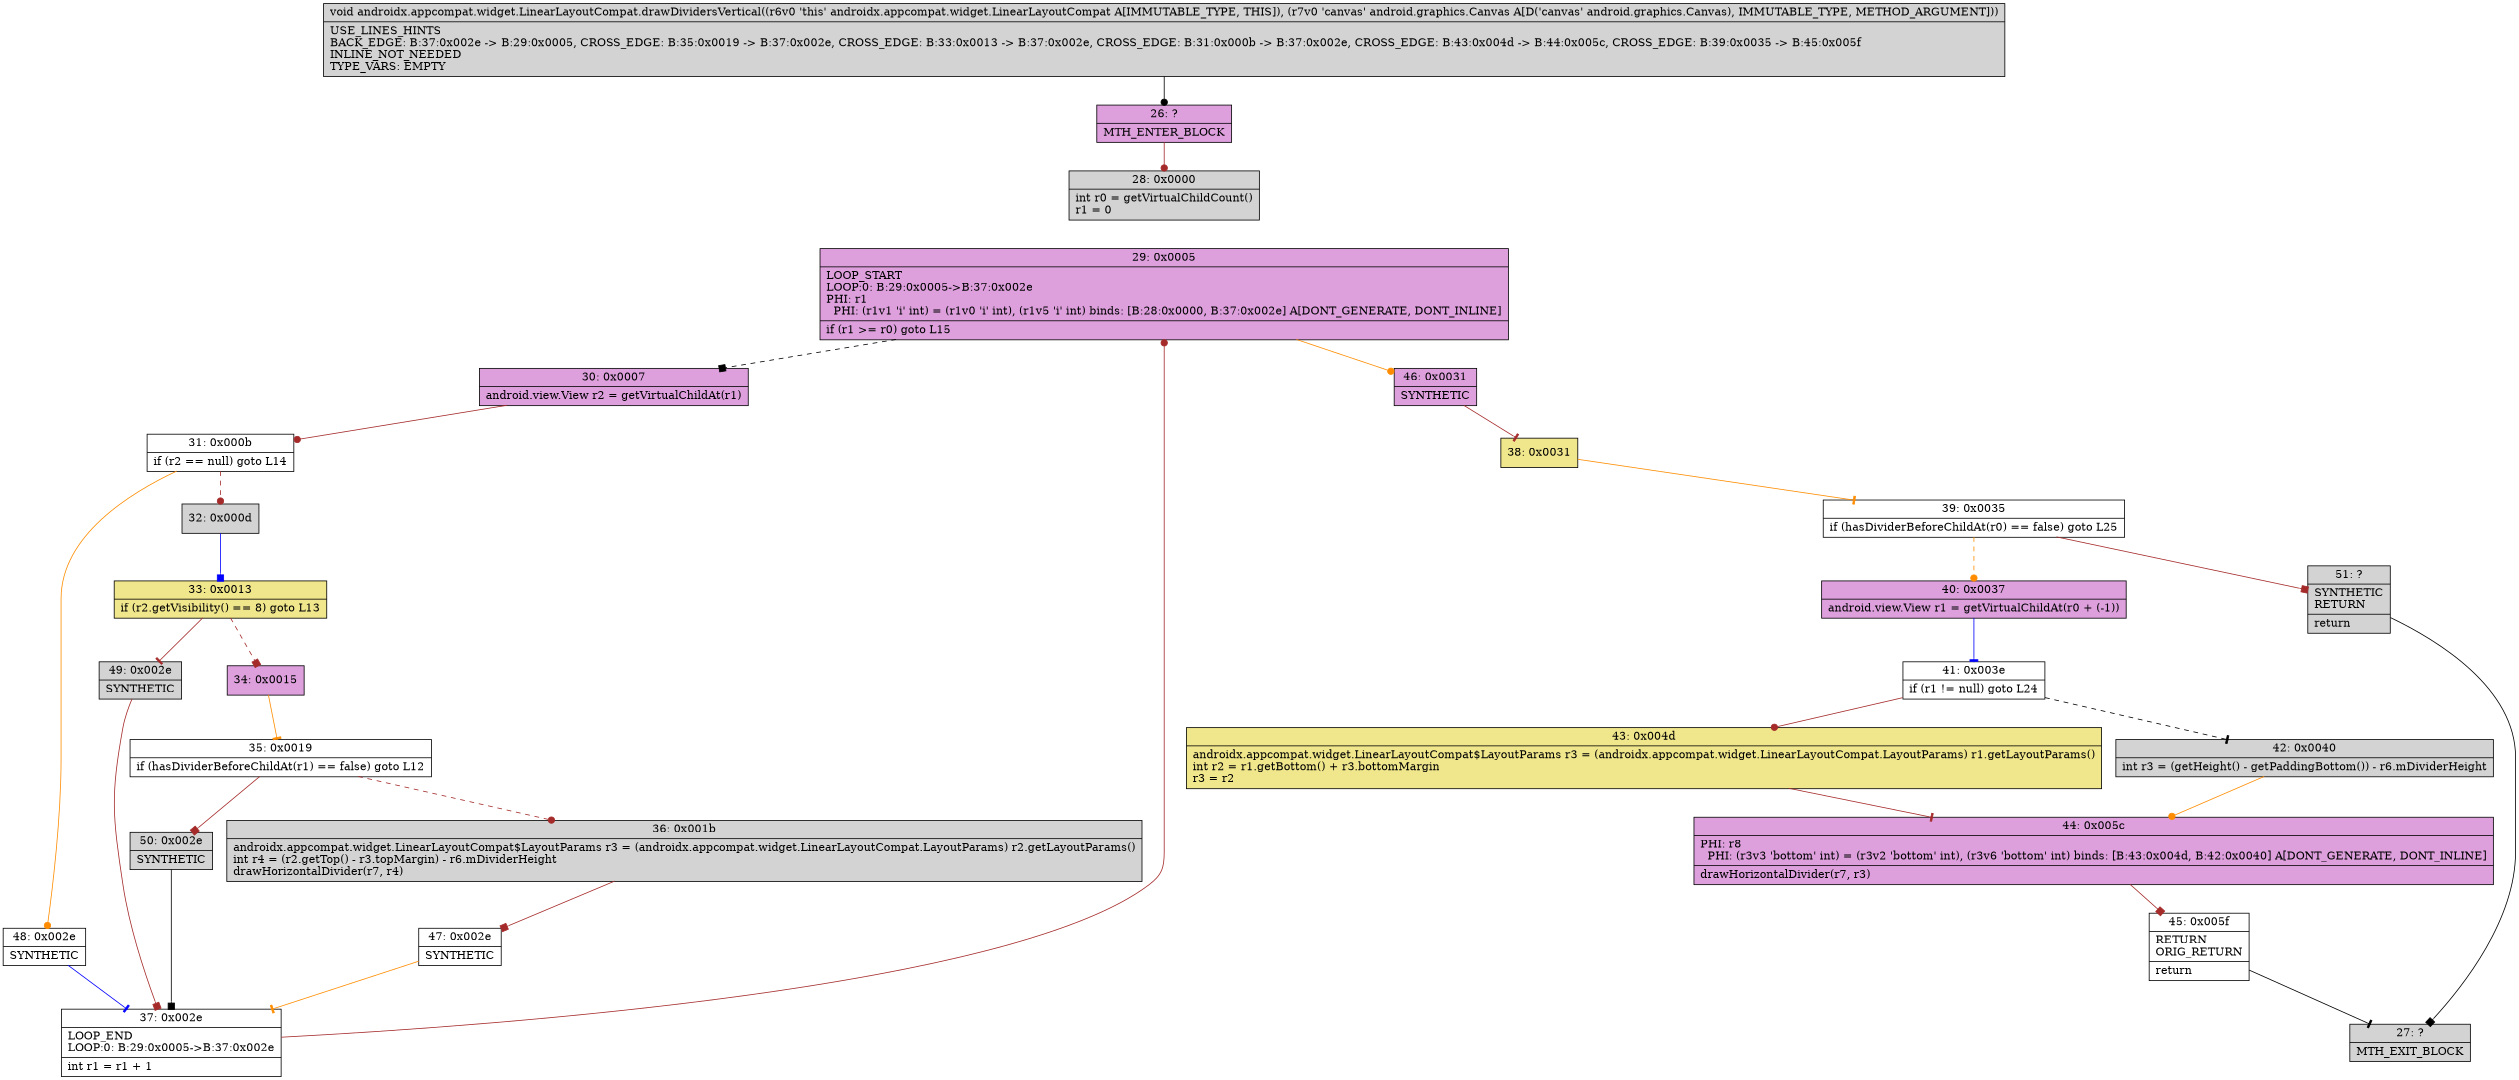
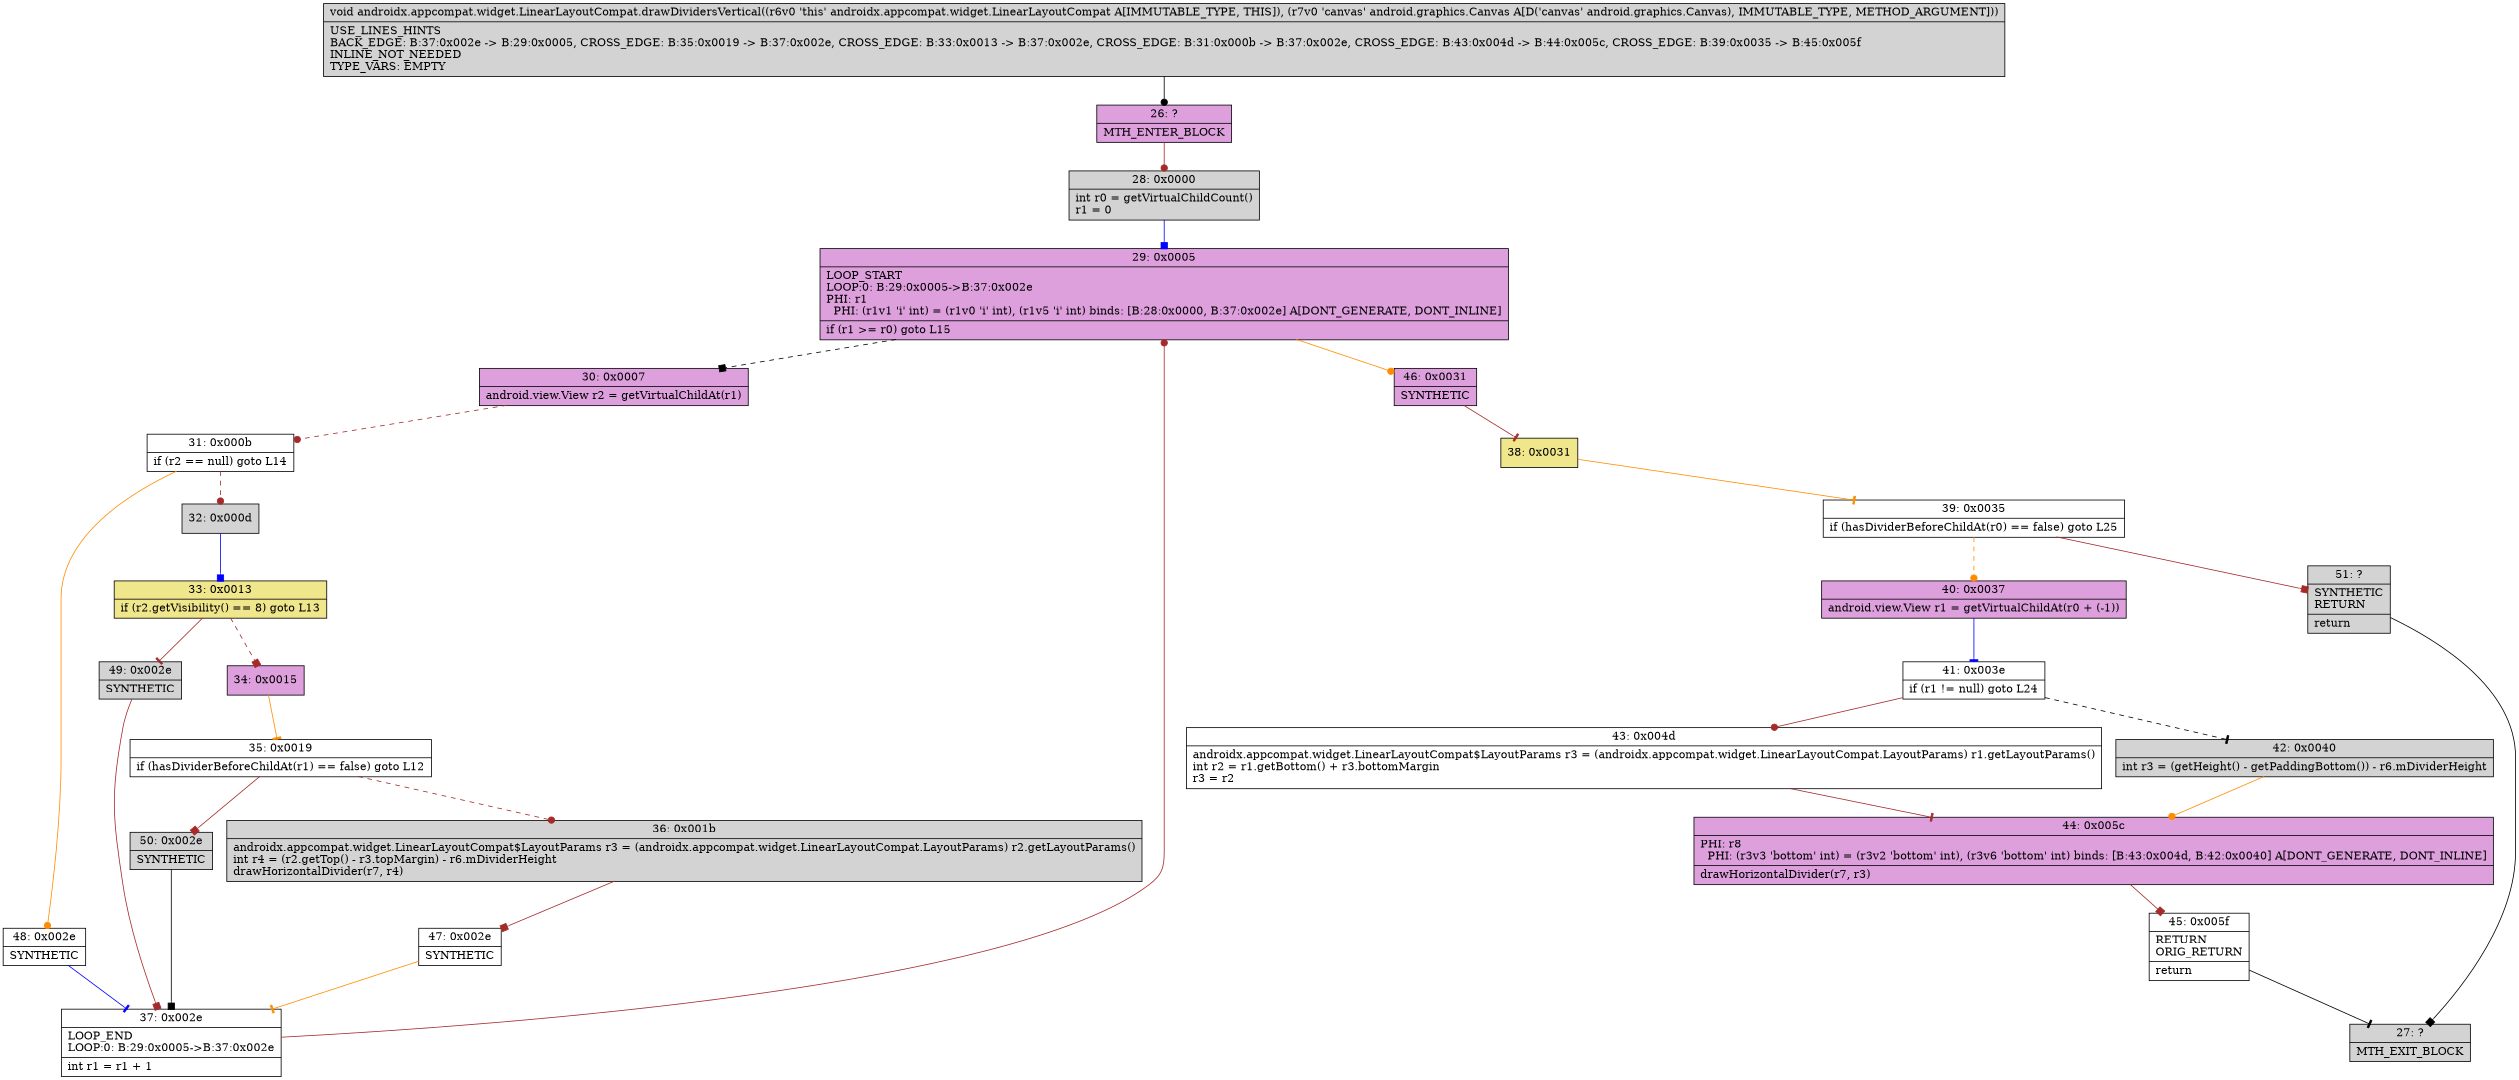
none -> (1164, 230)
(404, 422) -> (404, 422)
(1644, 758) -> (1644, 758)
